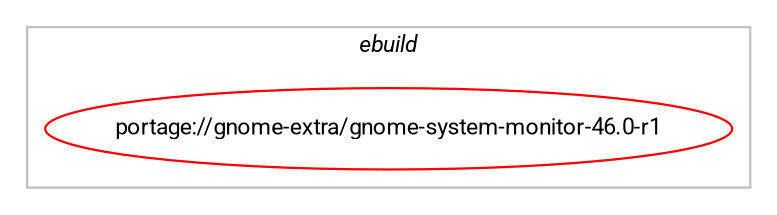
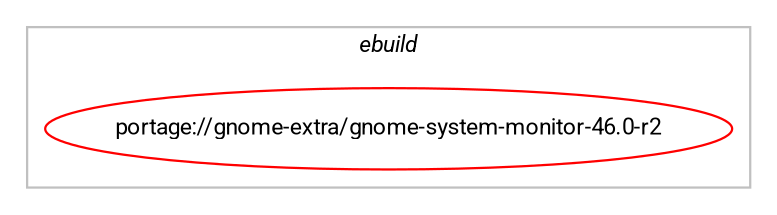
(389, 129) -> (389, 129)
